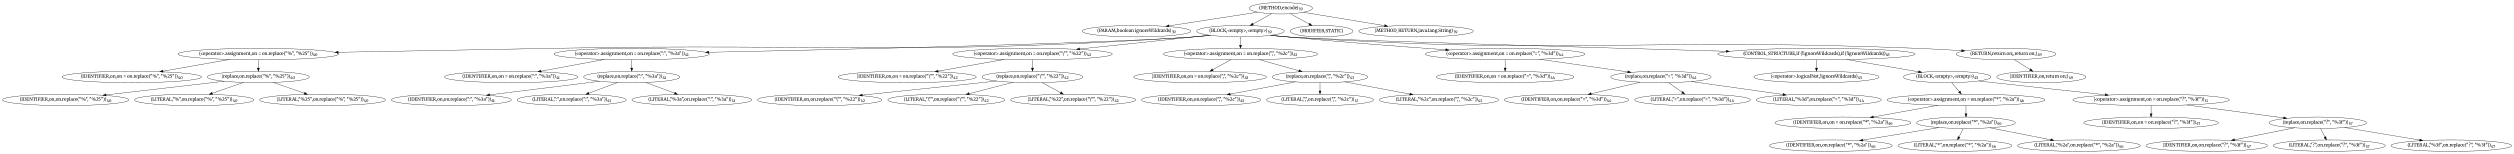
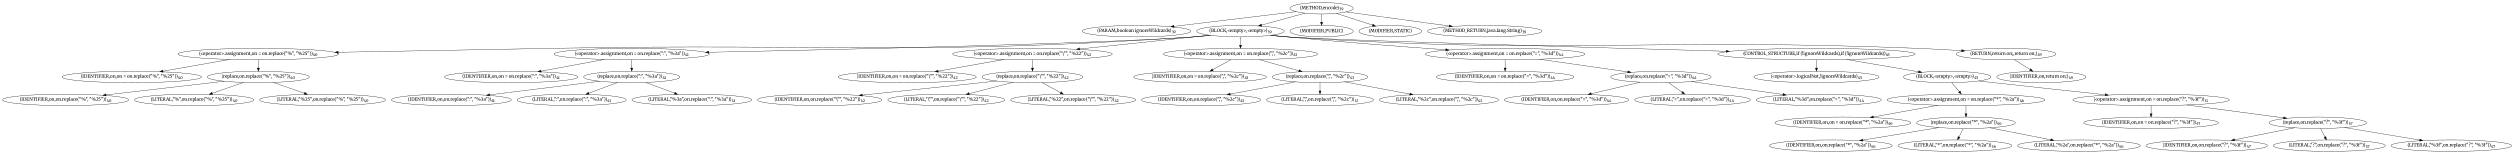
none -> (1322, 31)
